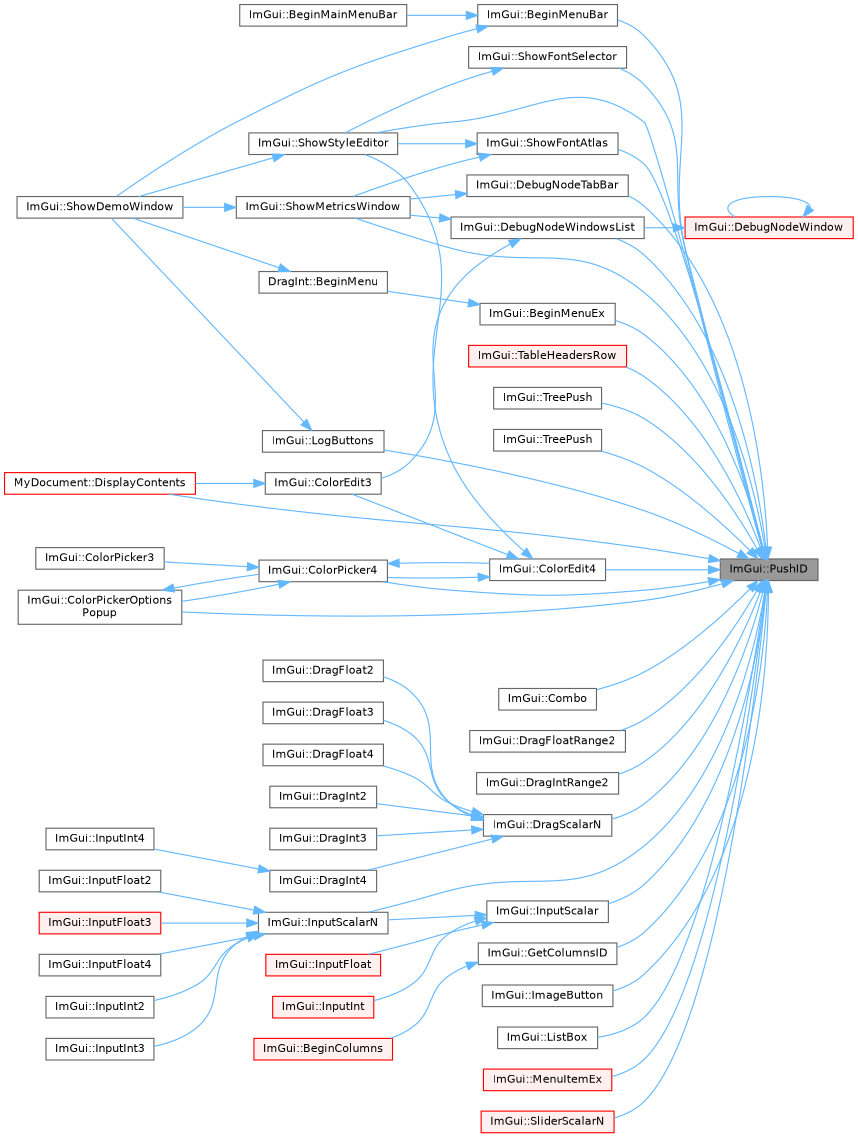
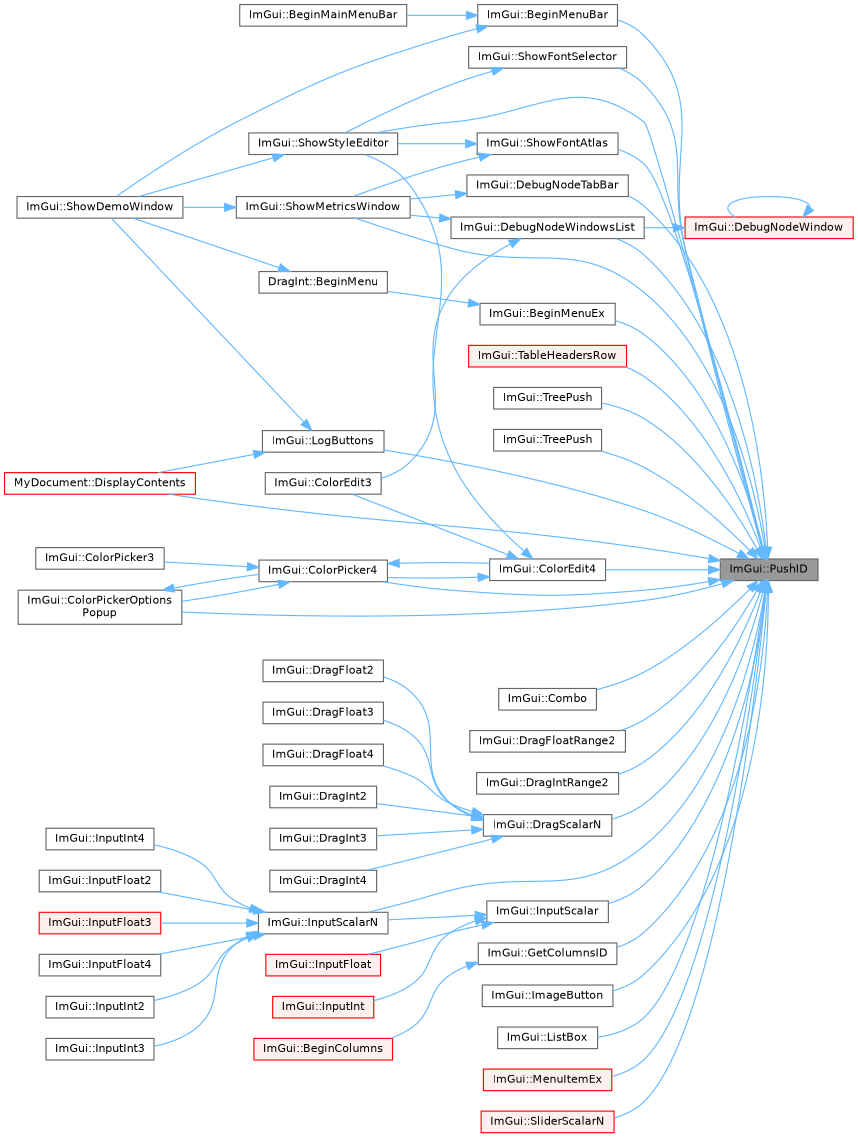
(224, 483) -> (206, 463)
(206, 859) -> (208, 869)
